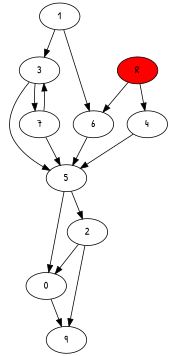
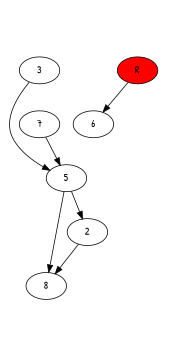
(60, 16) -> none
(35, 93) -> none
(45, 101) -> none
(147, 124) -> none
(82, 148) -> none
(46, 286) -> (46, 286)
(66, 340) -> none
